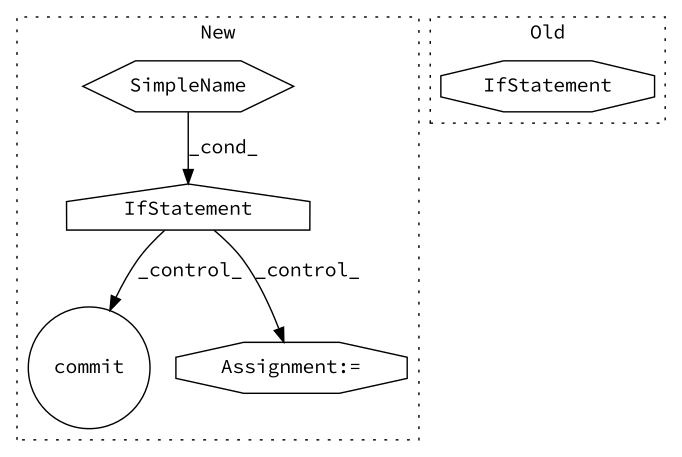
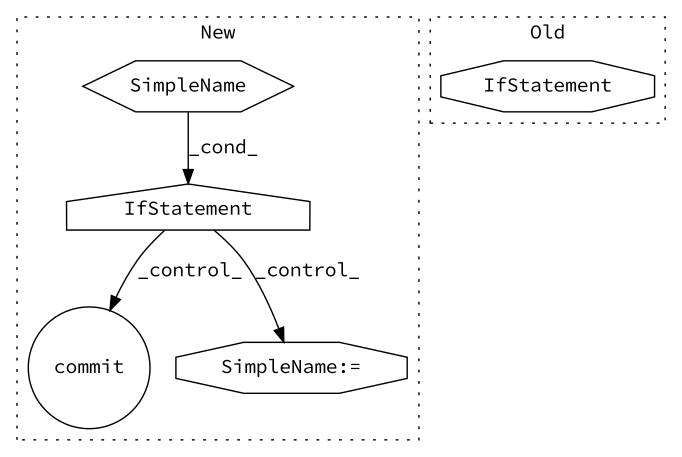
(292, 368) -> (292, 368)
